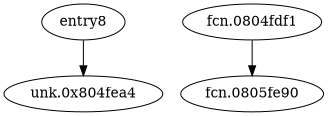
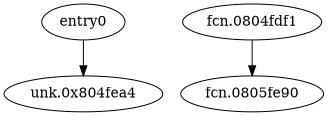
(83, 22) -> (83, 22)
